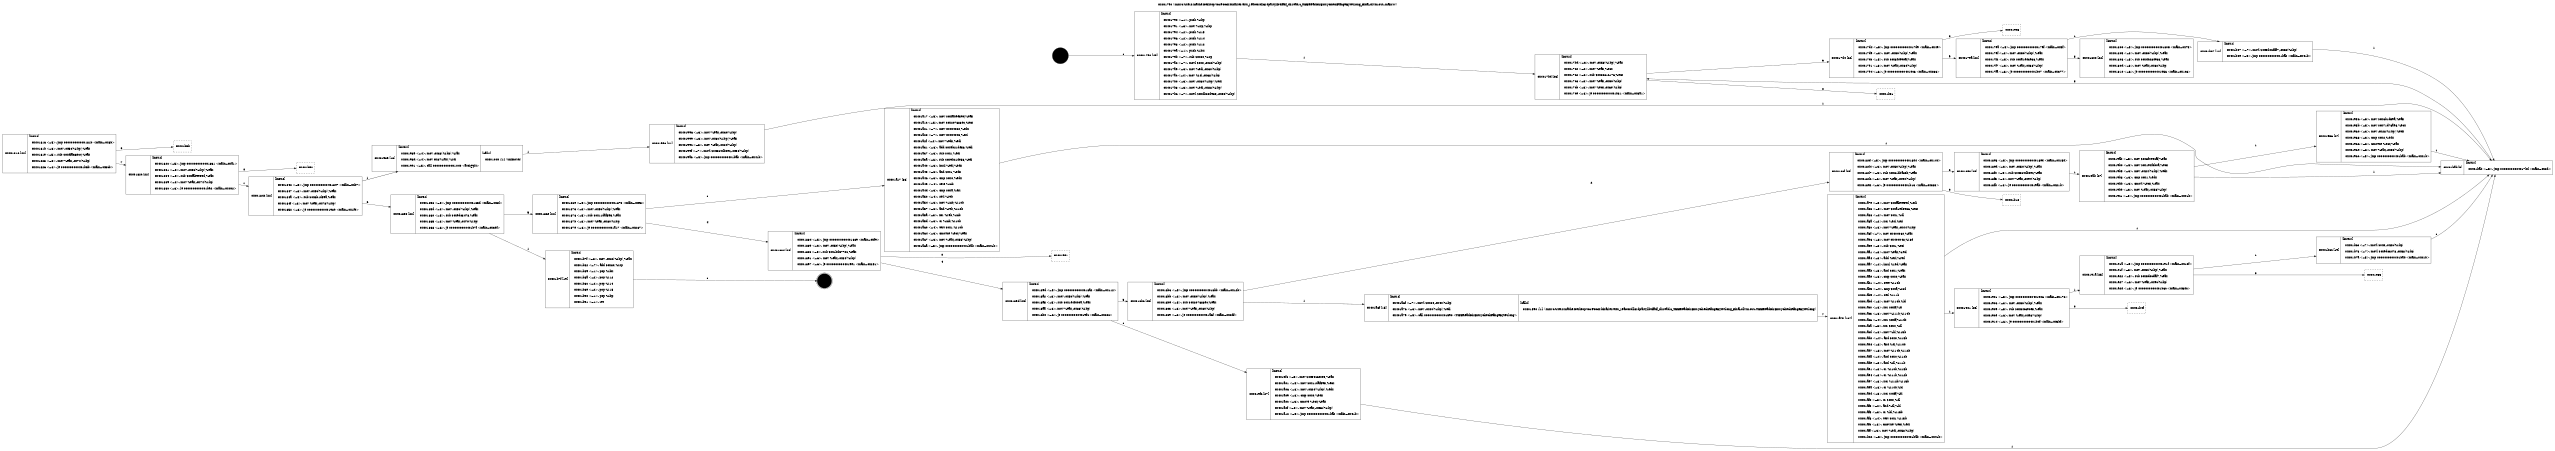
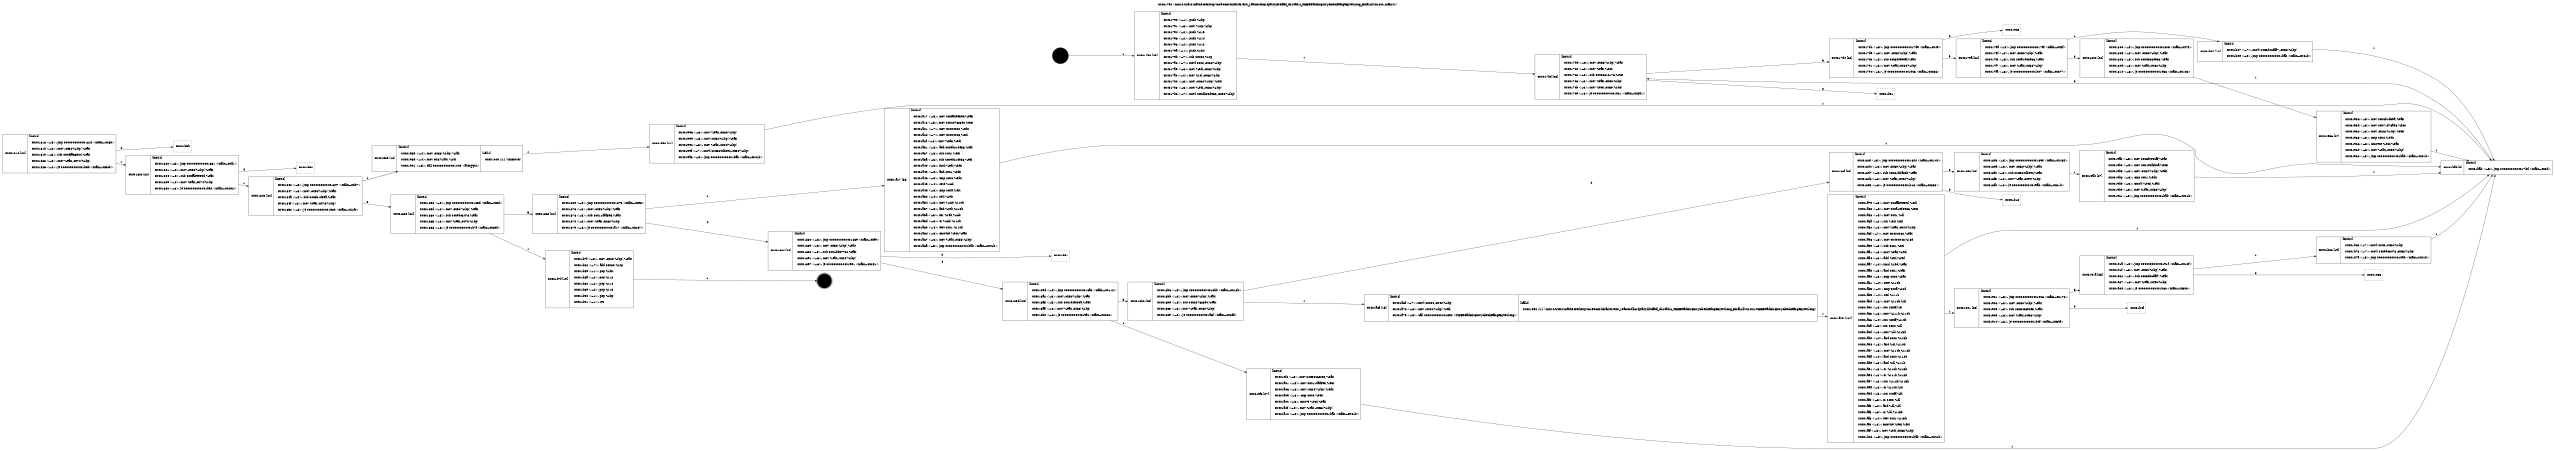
(2254, 157) -> (2254, 97)
(2074, 290) -> (2074, 290)
